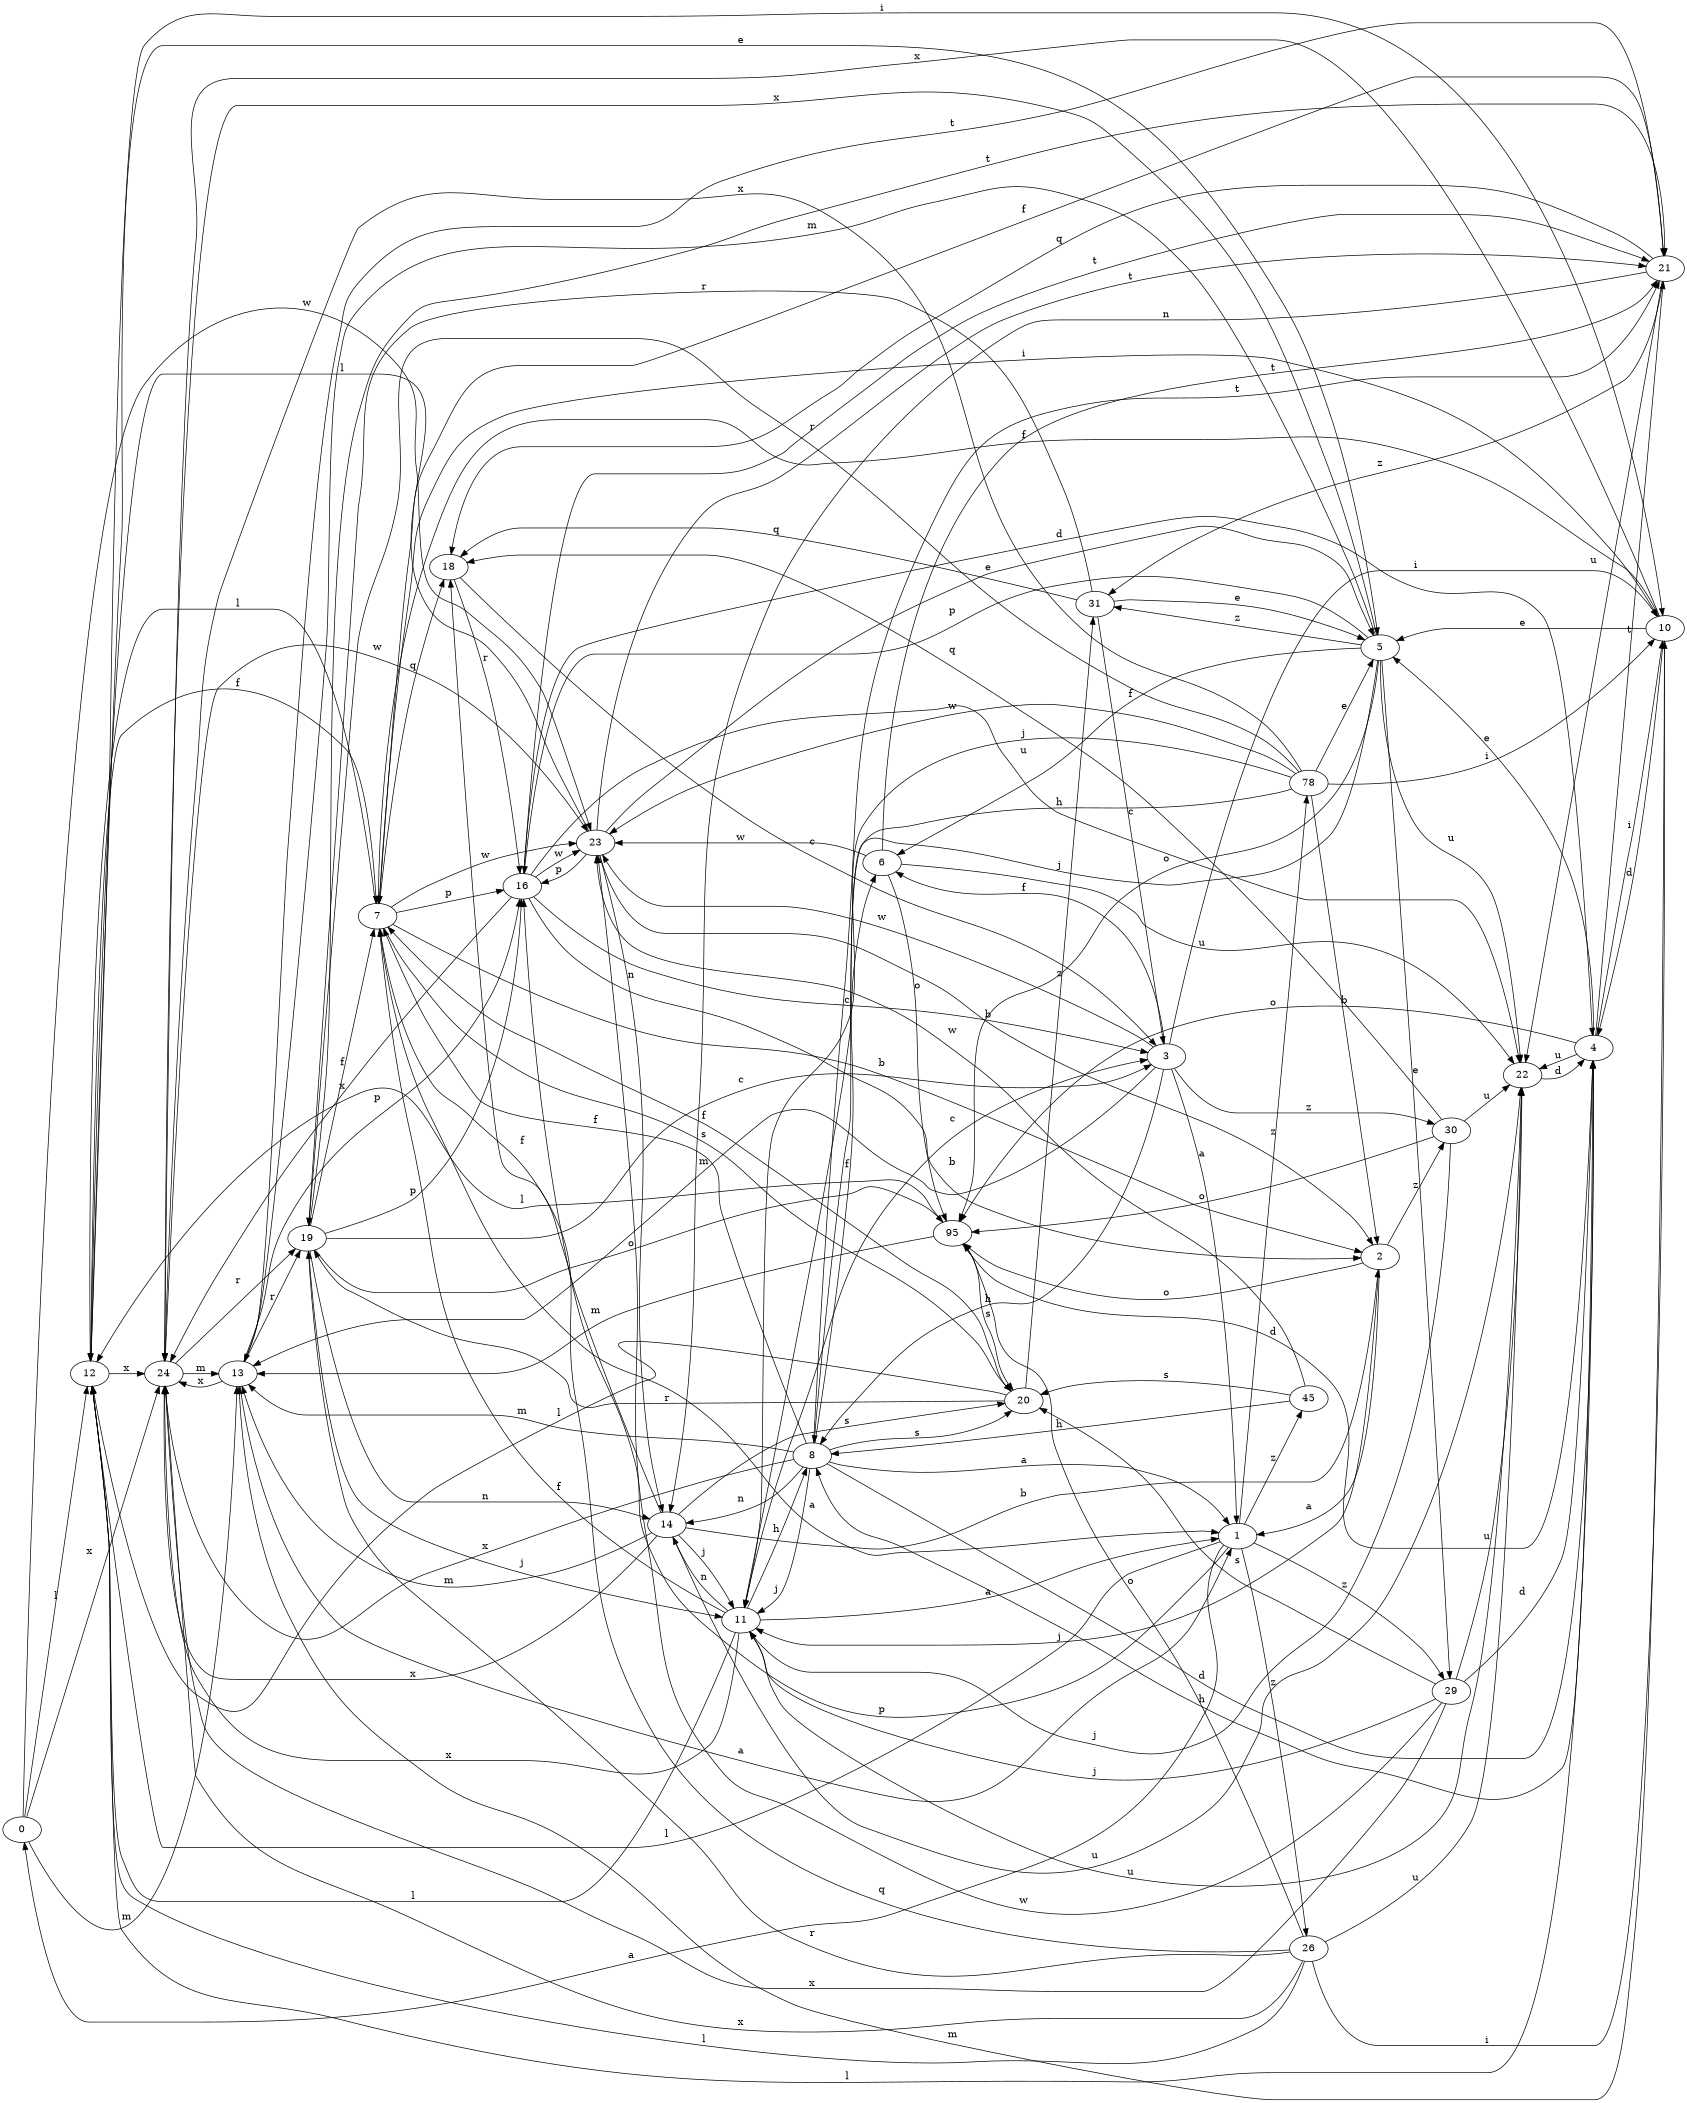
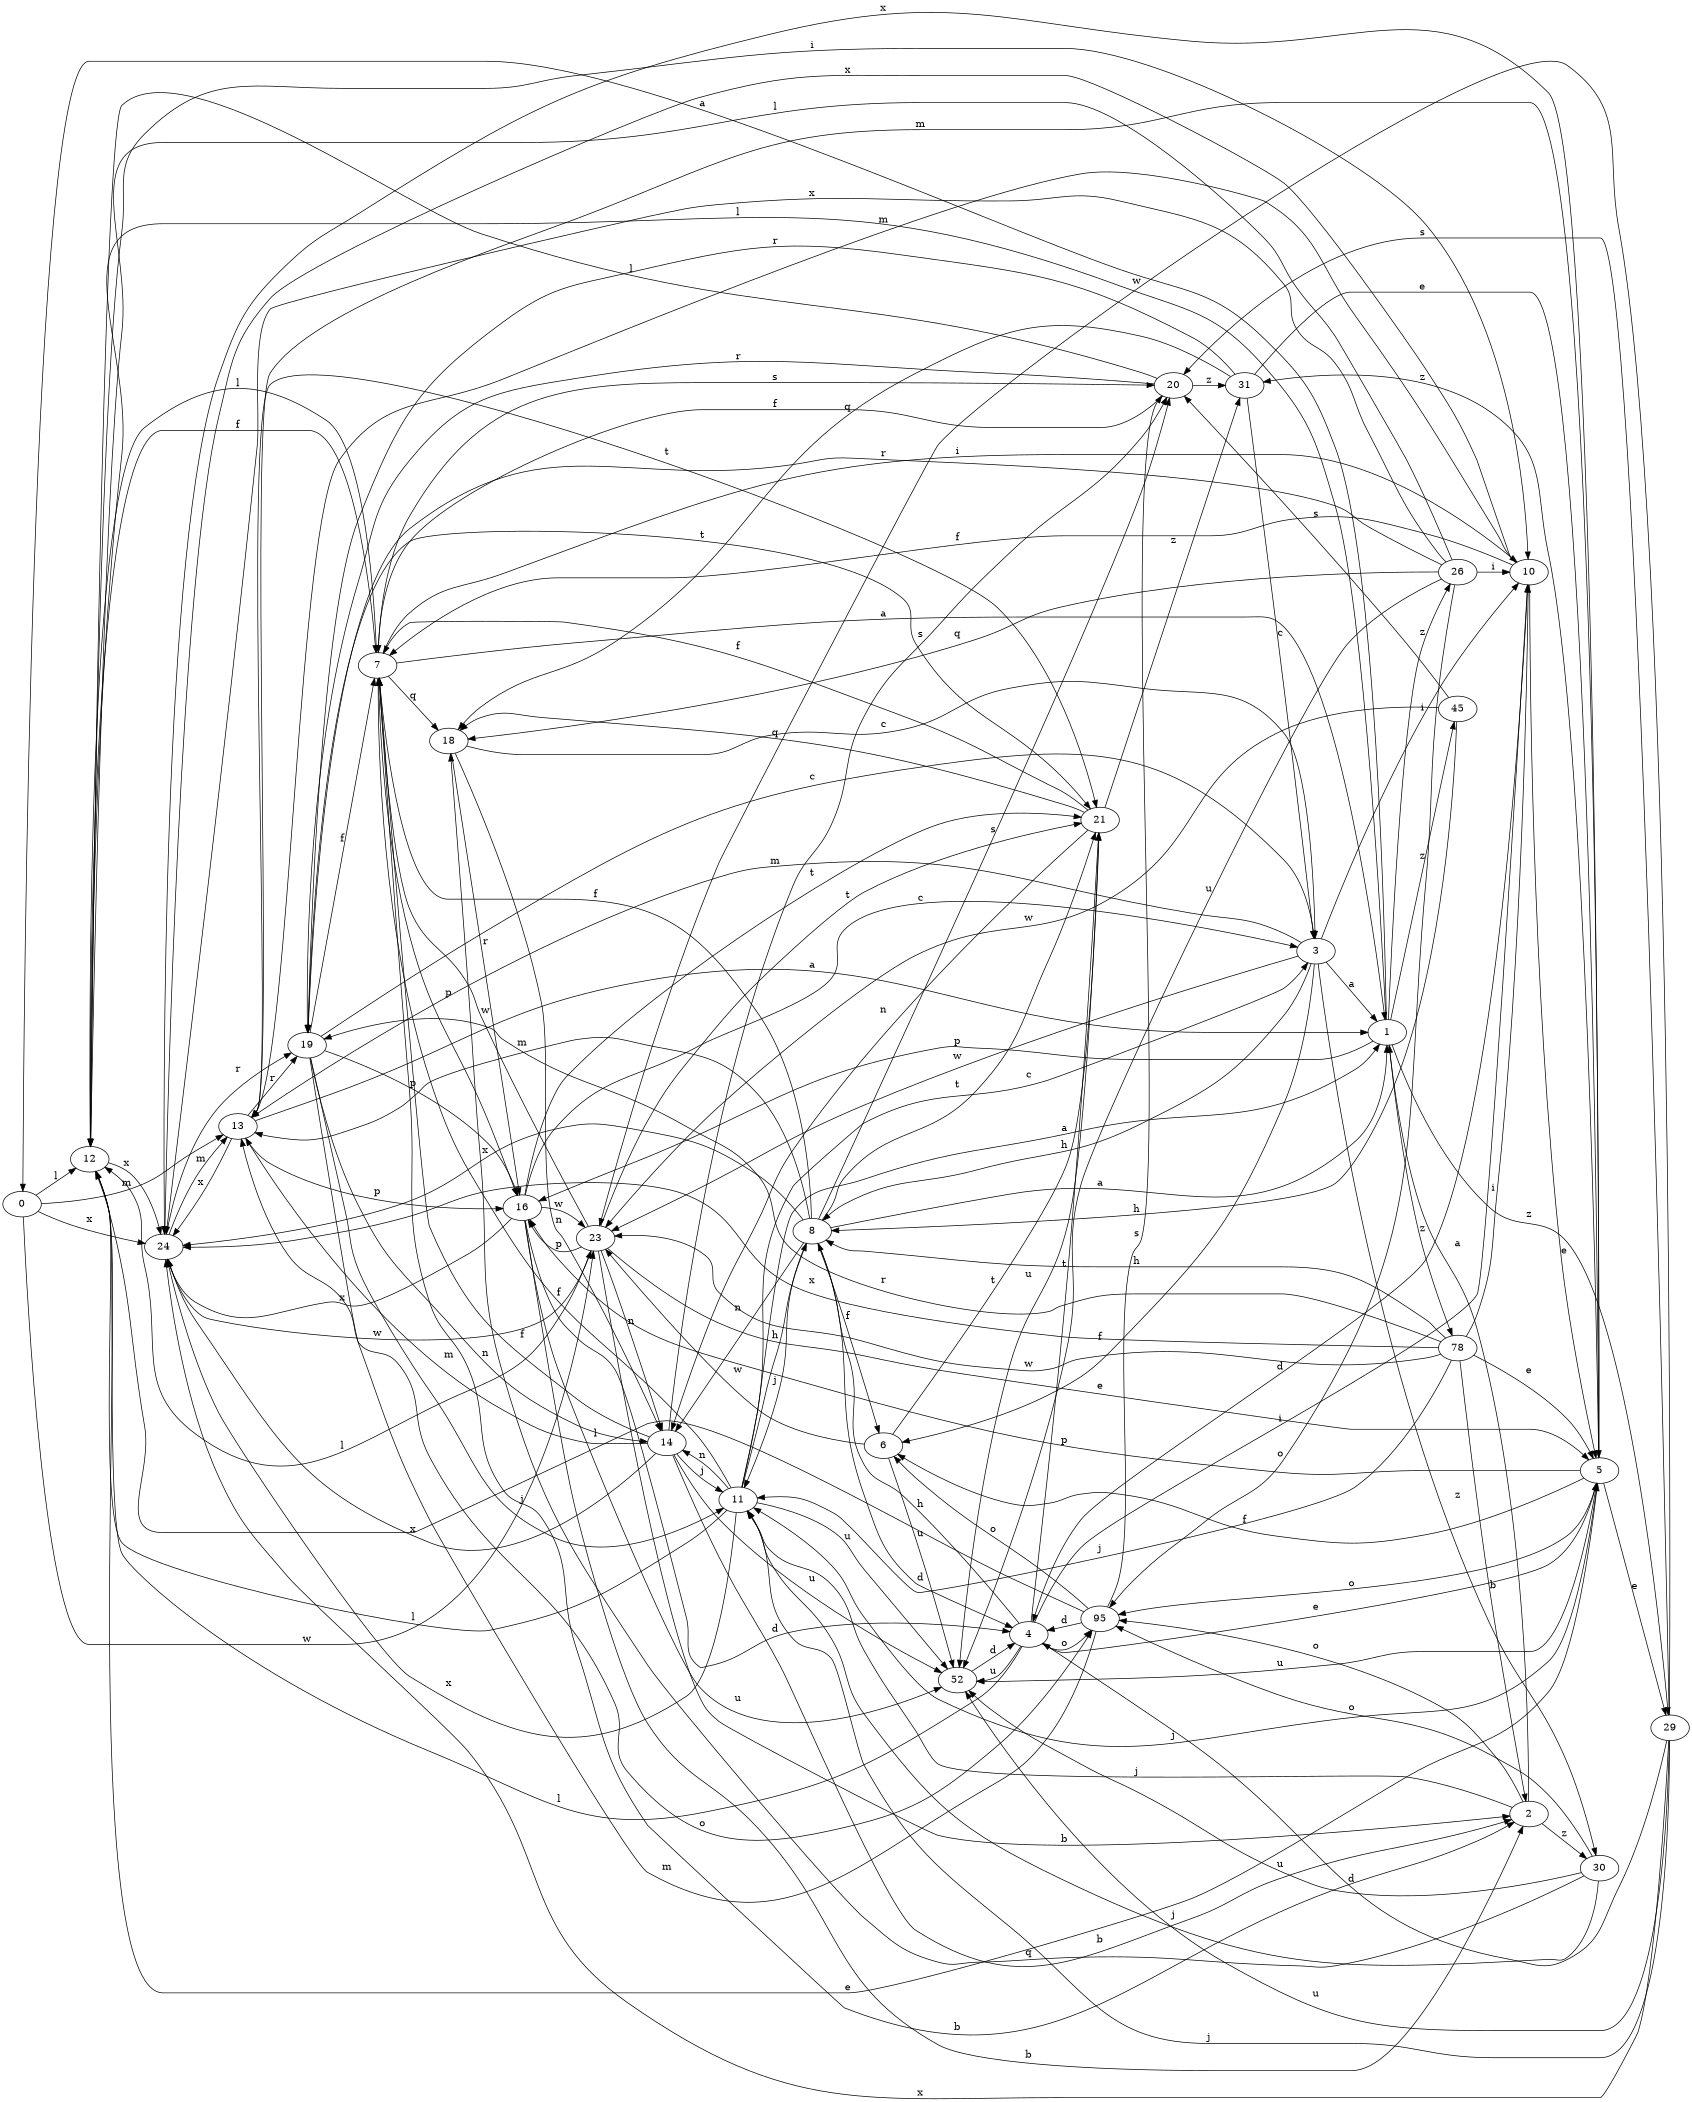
(476, 865) -> (453, 963)
(917, 1044) -> (993, 1536)
(1523, 1075) -> (958, 1680)
none -> (546, 1094)
